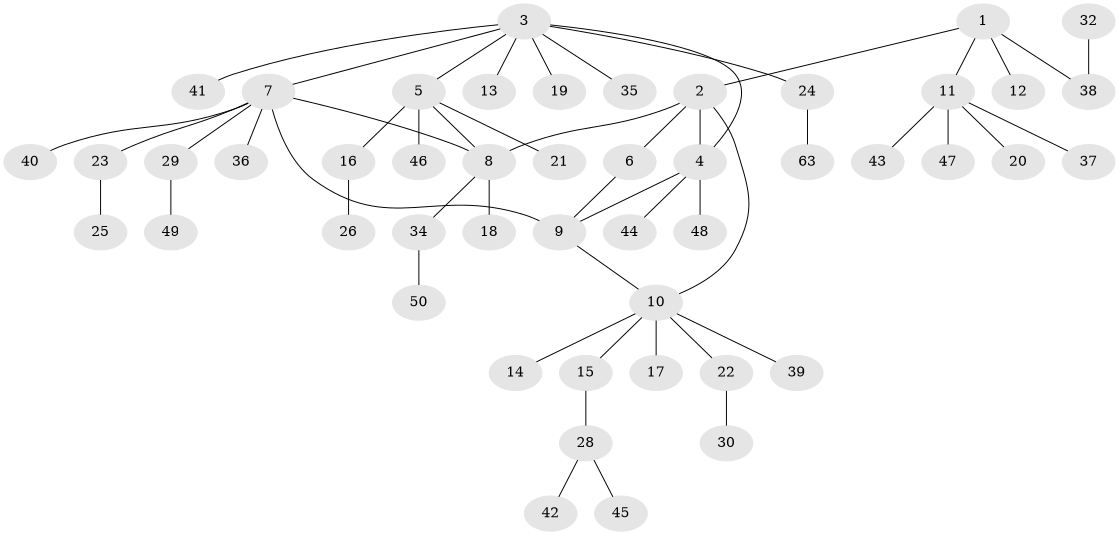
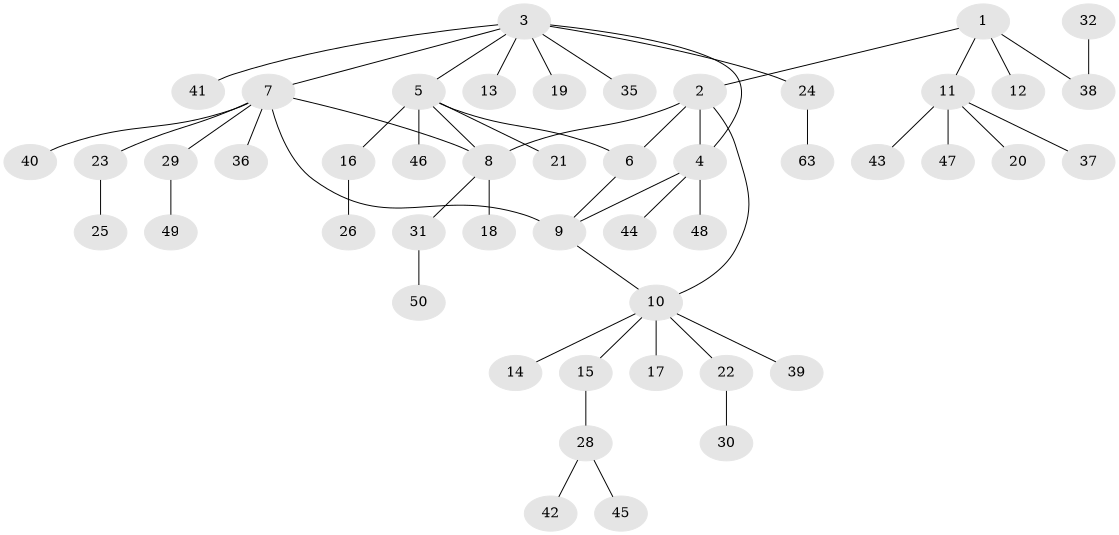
none -> (524, 127)
(419, 232) -> (419, 232)
